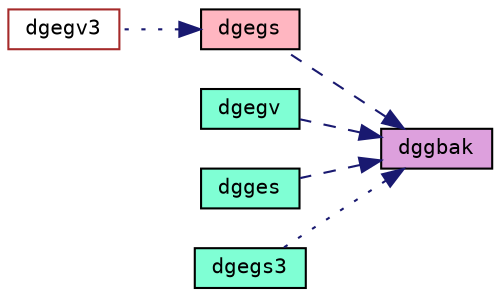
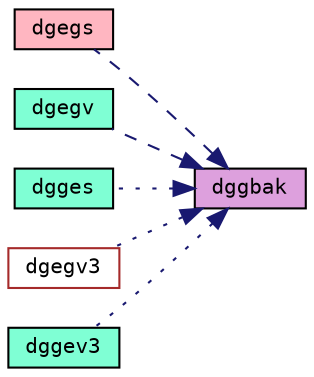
(150, 29) -> (147, 233)
(330, 171) -> (143, 188)
(250, 268) -> (64, 348)
